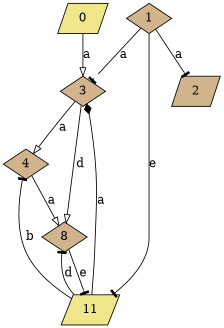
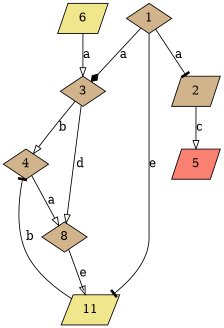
(83, 18) -> (83, 18)
(119, 51) -> (119, 51)
(63, 128) -> (63, 128)
none -> (196, 164)
(96, 204) -> none
(76, 270) -> (76, 270)
(63, 276) -> none
